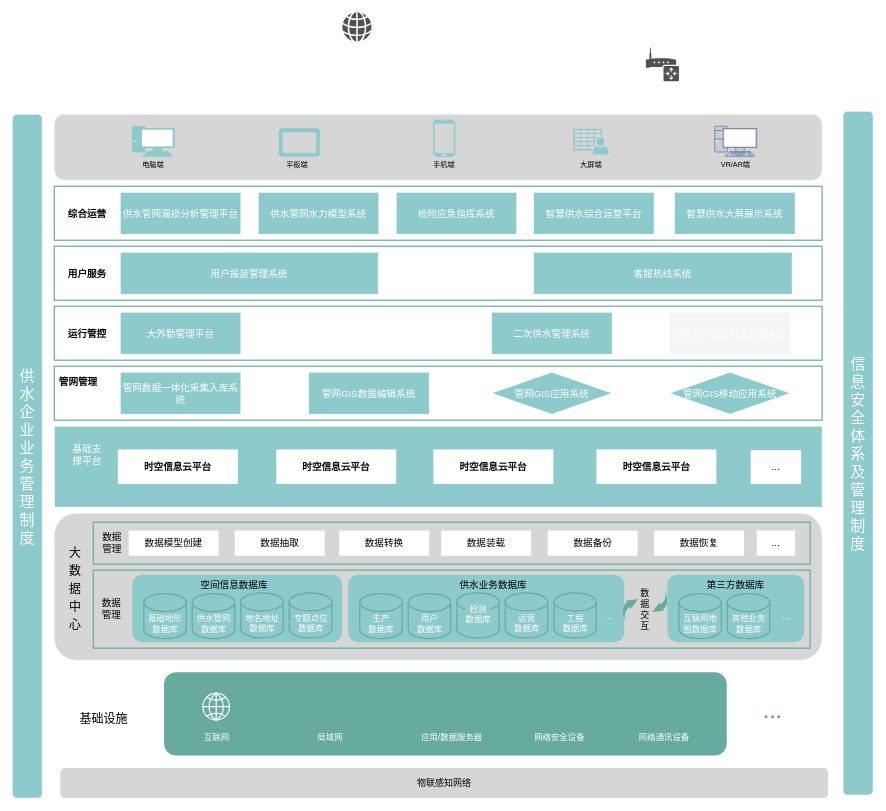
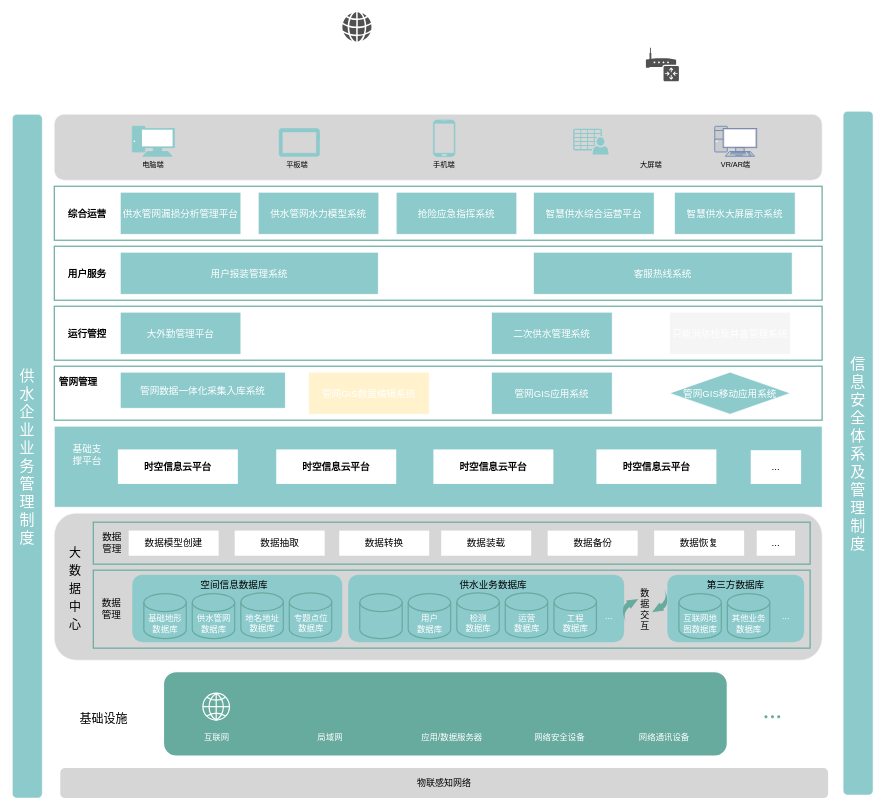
(591, 165) -> (651, 165)
(181, 393) -> (203, 390)
(369, 393) -> (369, 393)
(552, 393) -> (552, 393)
(478, 614) -> (478, 623)
(381, 624) -> none
